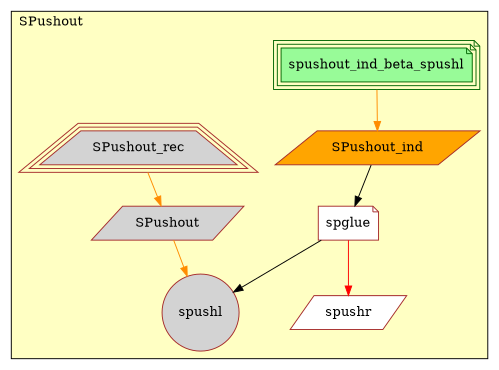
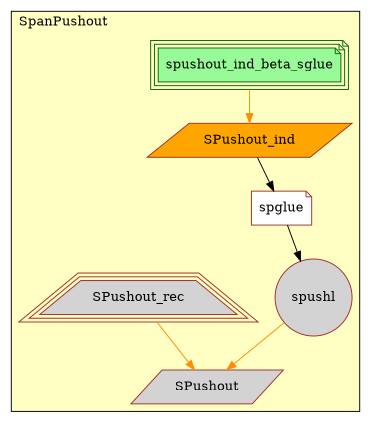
(51, 22) -> (64, 22)
(377, 65) -> (250, 65)
(179, 254) -> (259, 343)
(348, 313) -> none
